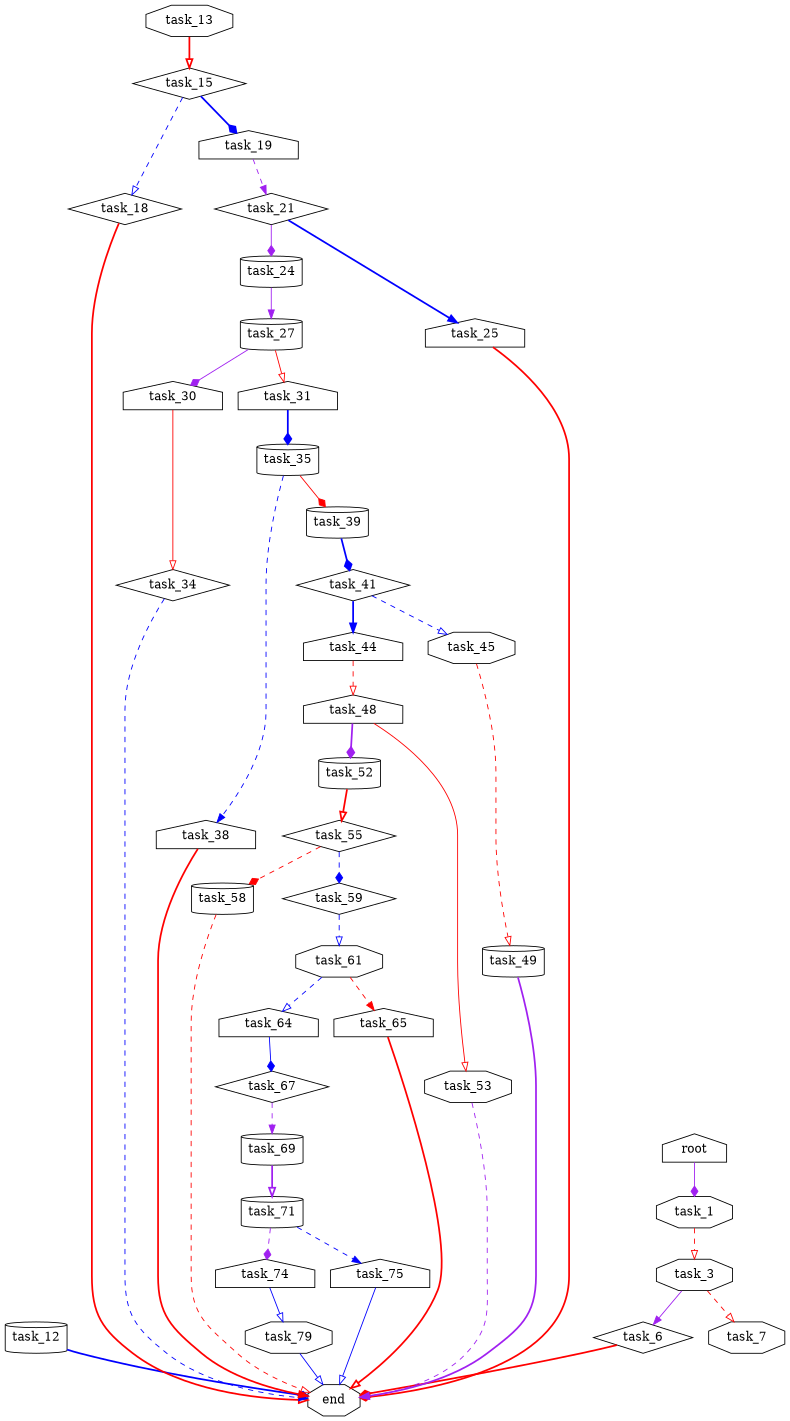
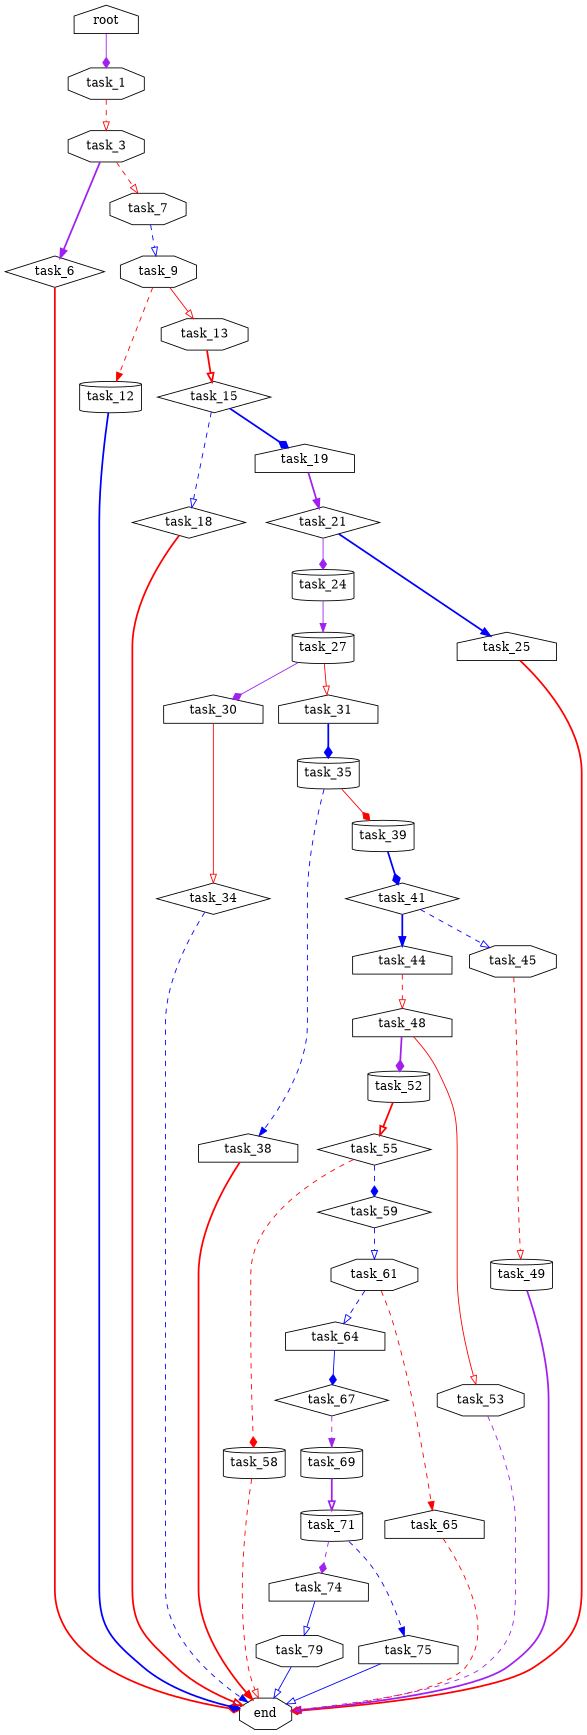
(258, 173) -> (312, 486)
none -> (158, 272)
(438, 1222) -> (459, 1673)
(670, 1304) -> (82, 206)
